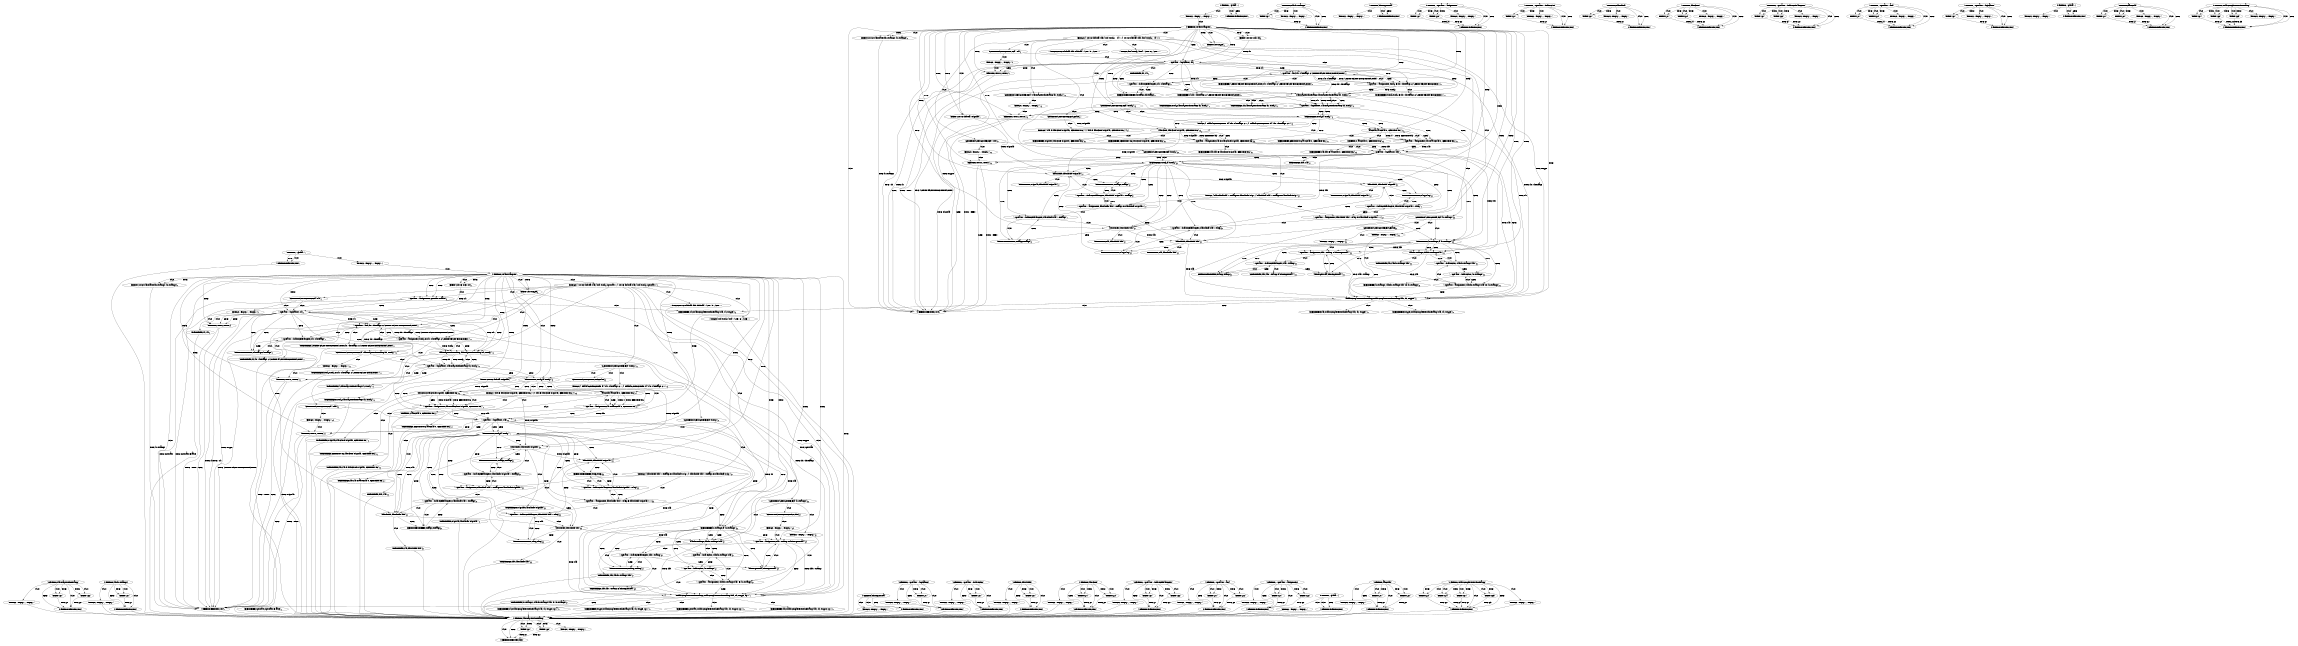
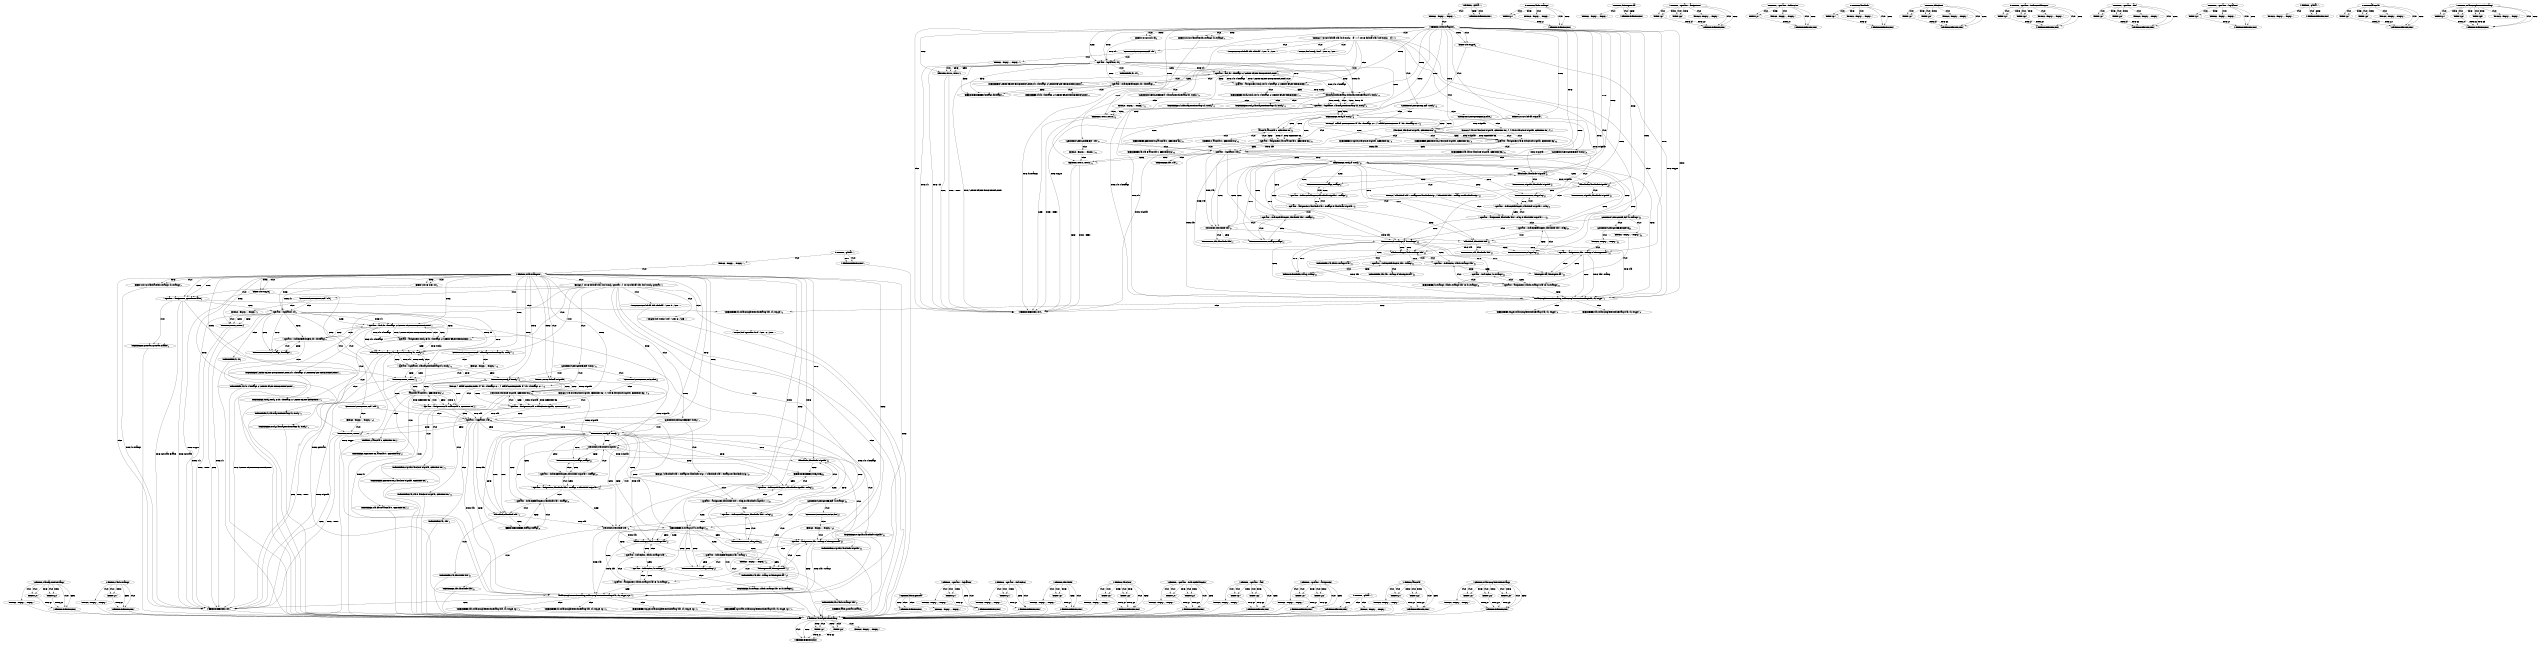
none -> (161, 320)
none -> (754, 332)
(1443, 596) -> none
none -> (847, 609)
